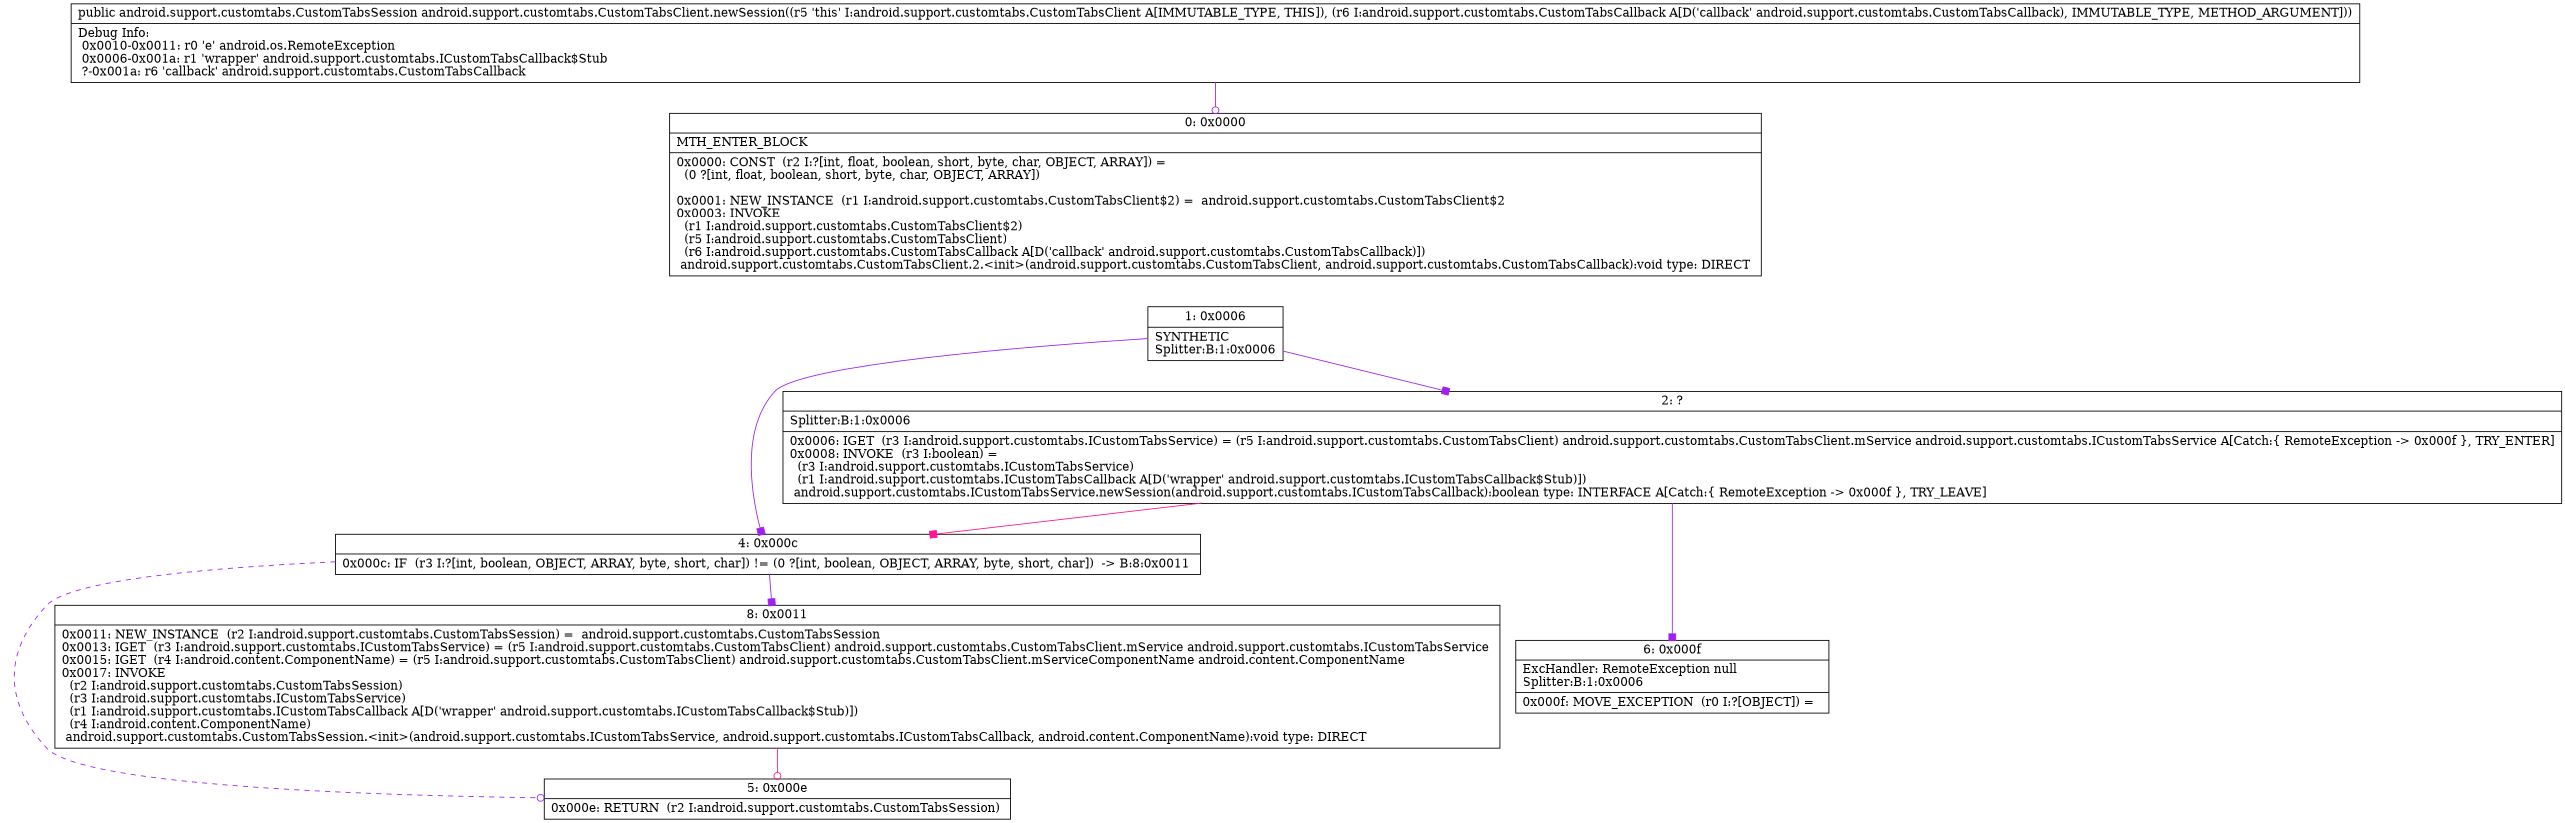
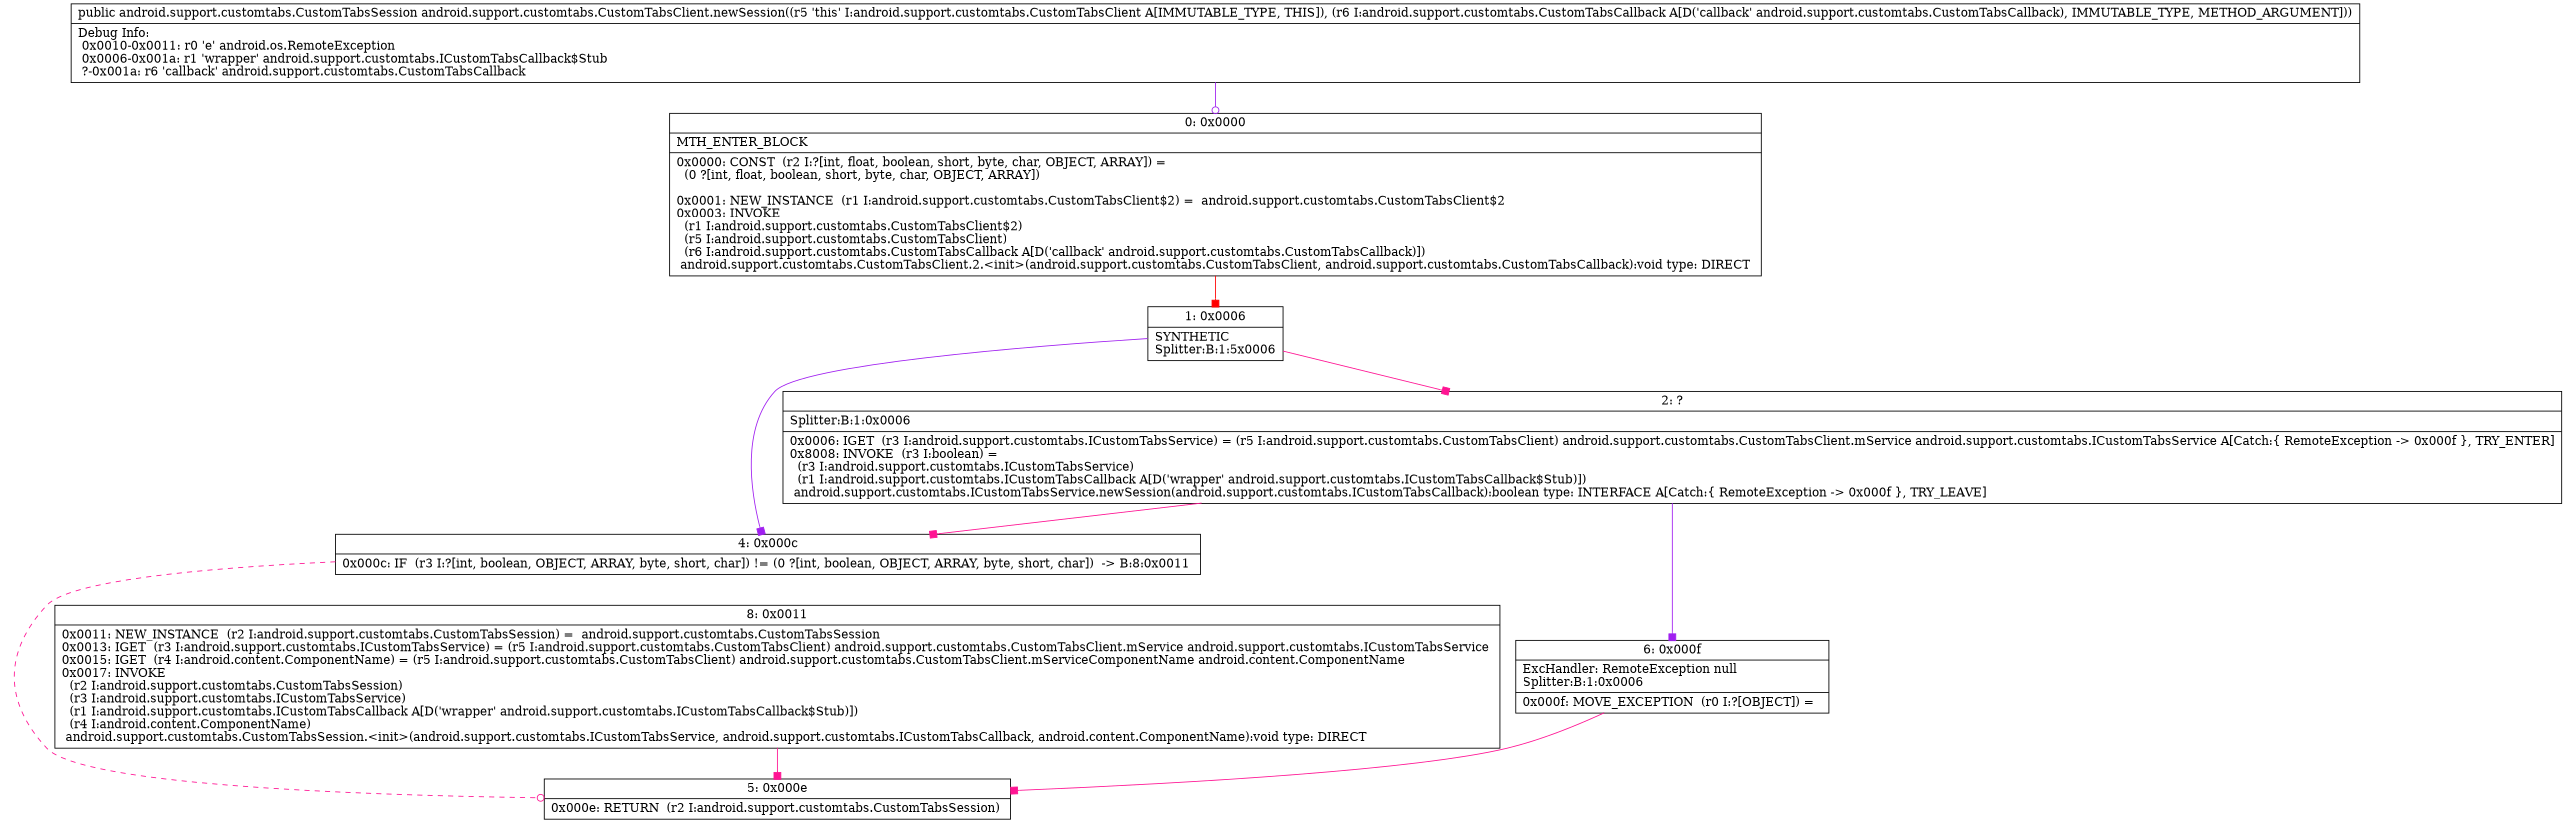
none -> (1215, 287)
(1215, 350) -> (1215, 350)
(1362, 370) -> (1362, 370)
(896, 454) -> (896, 454)
(770, 586) -> none
(65, 758) -> (65, 758)
(777, 760) -> (777, 760)
none -> (1316, 773)
